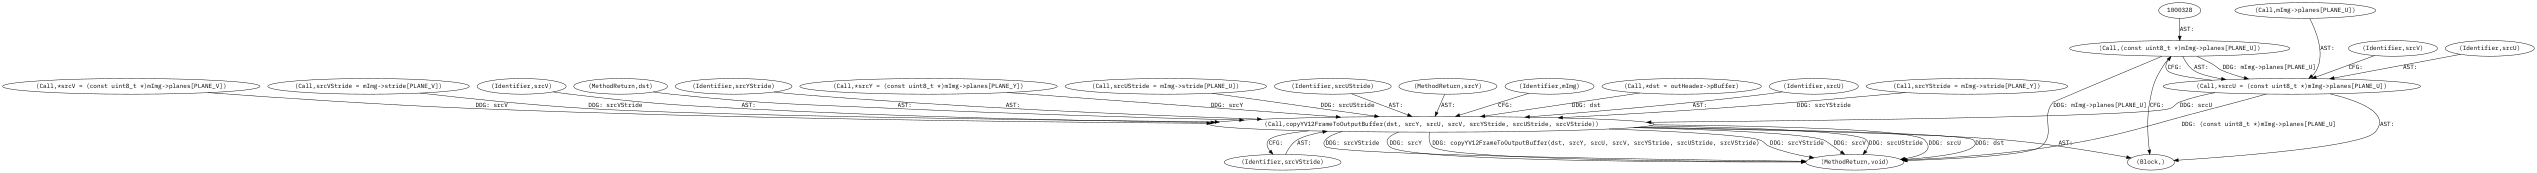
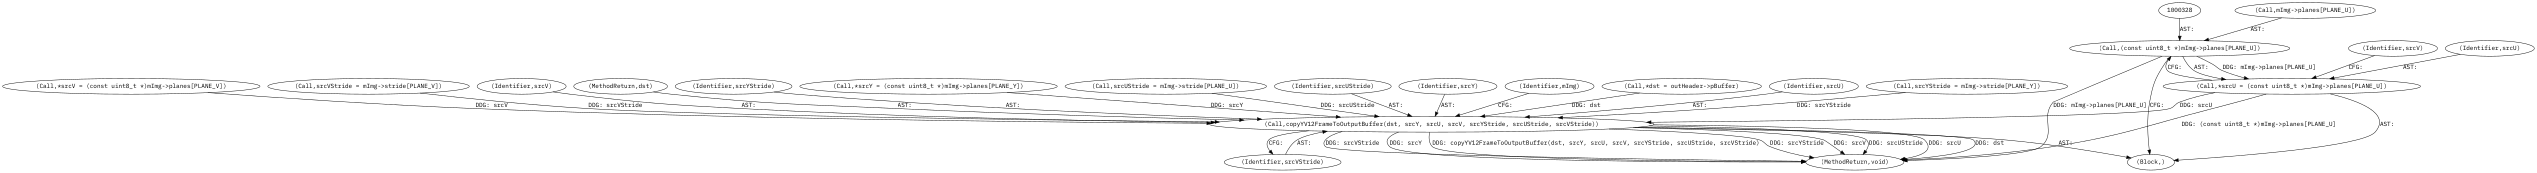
(2320, 47) -> (2245, 29)
(1448, 86) -> (1448, 86)
